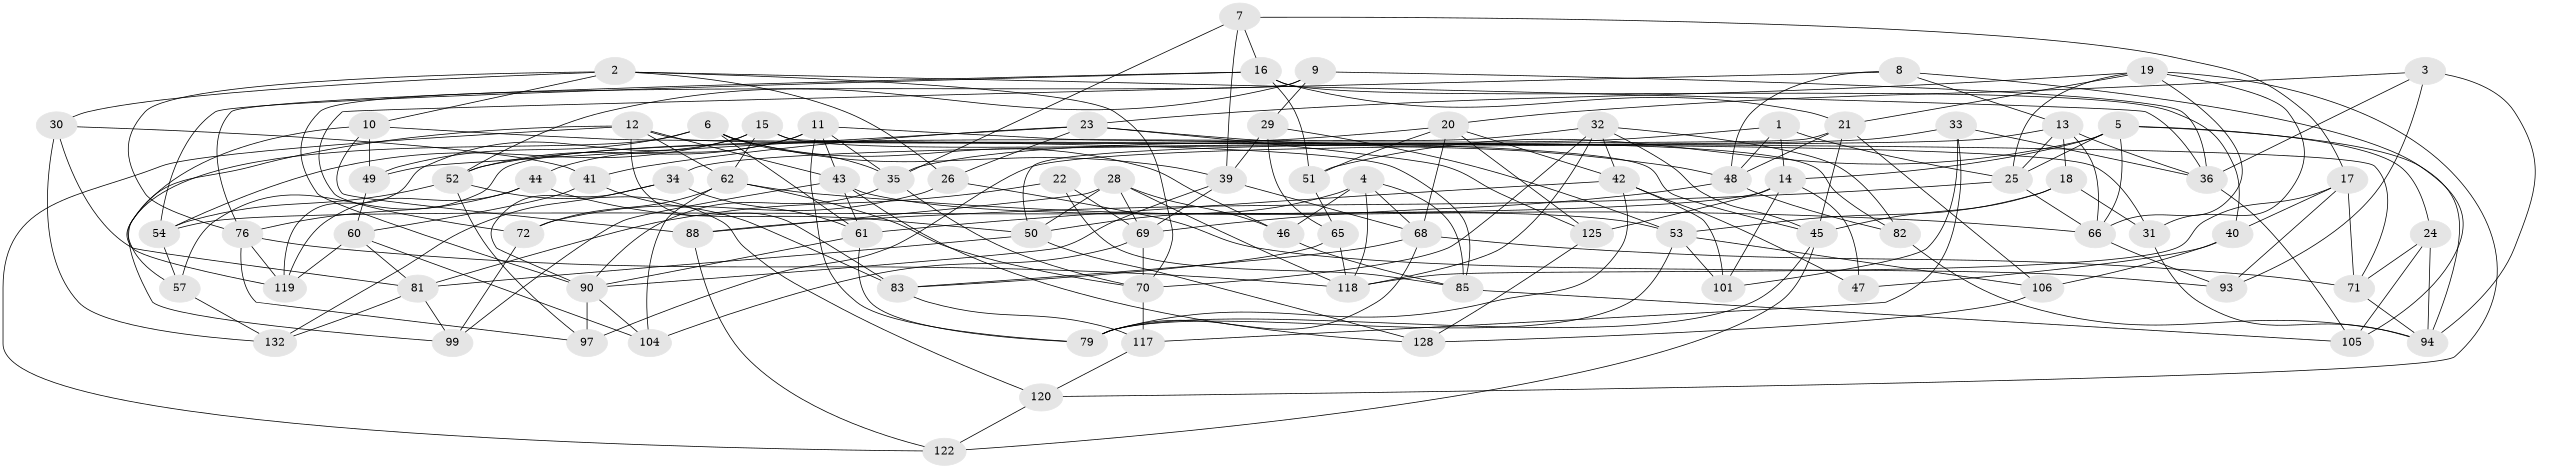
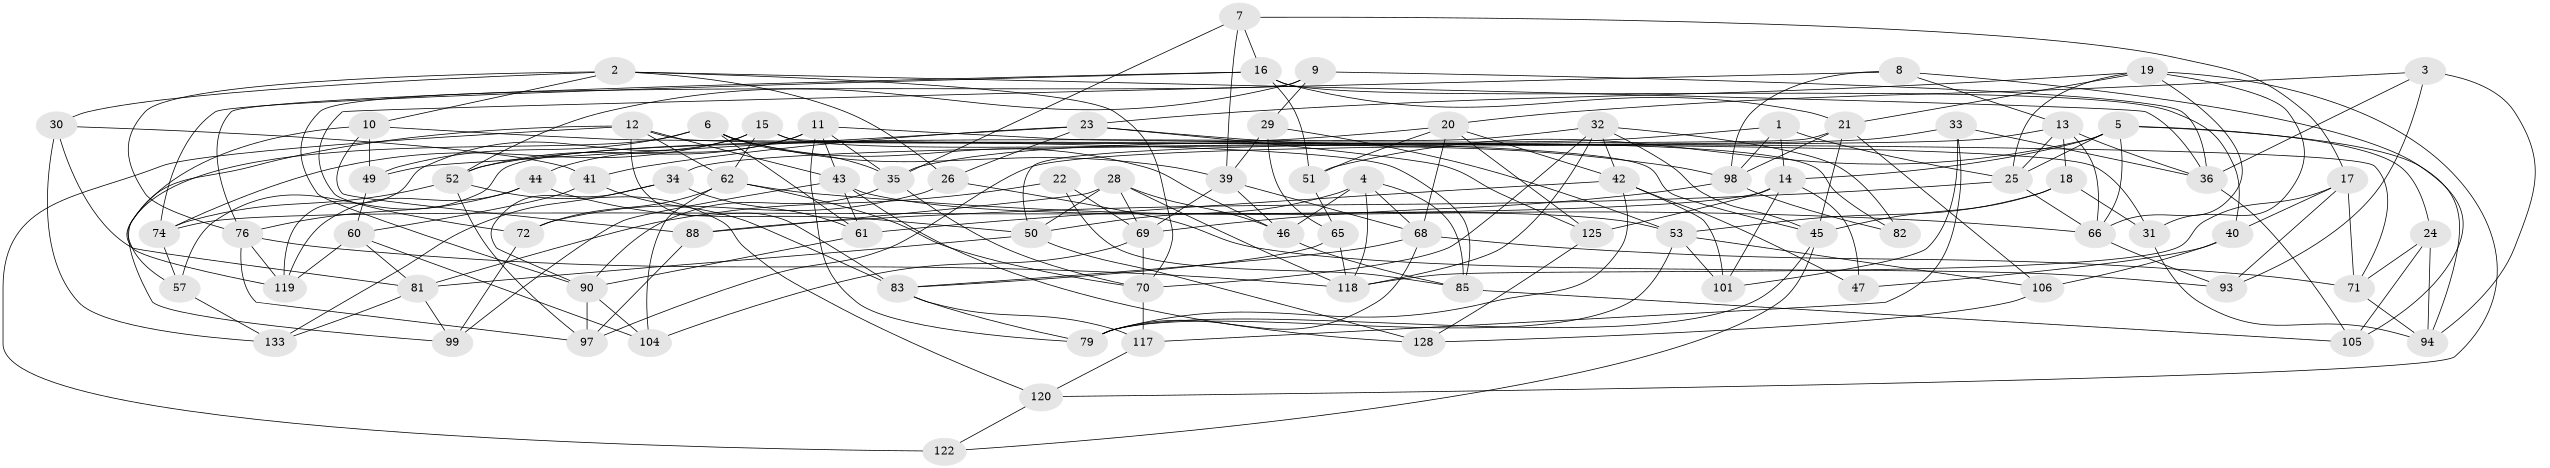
(1731, 180) -> (1731, 180)
(159, 234) -> (159, 234)
(914, 262) -> (1255, 207)
(877, 307) -> (990, 320)
(2153, 325) -> none
(275, 343) -> (275, 343)
(777, 383) -> (640, 289)
